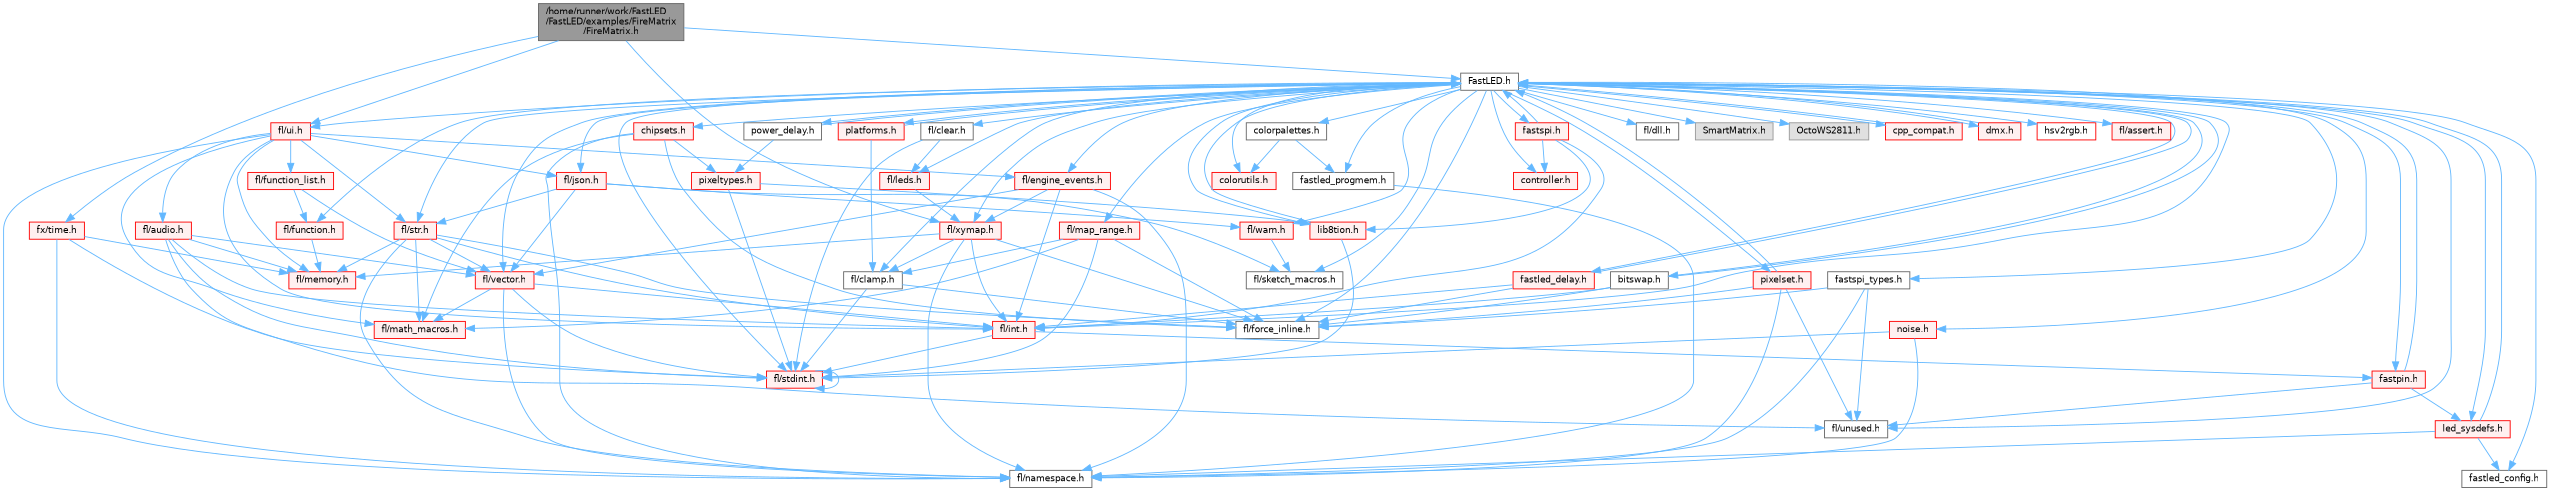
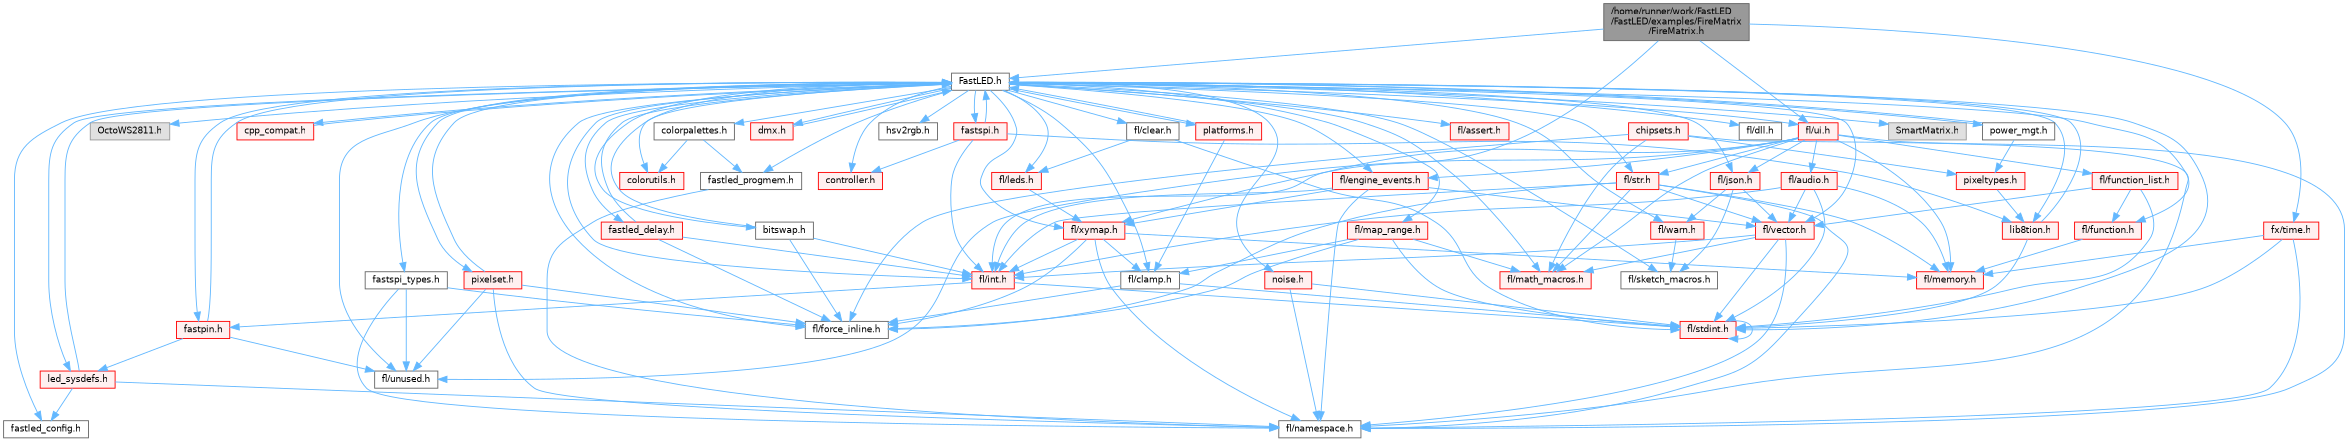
(1081, 100) -> (1342, 118)
(783, 131) -> (2019, 131)
(2066, 131) -> (908, 131)
(498, 206) -> none
(759, 276) -> (2004, 291)
(965, 401) -> (1162, 189)
